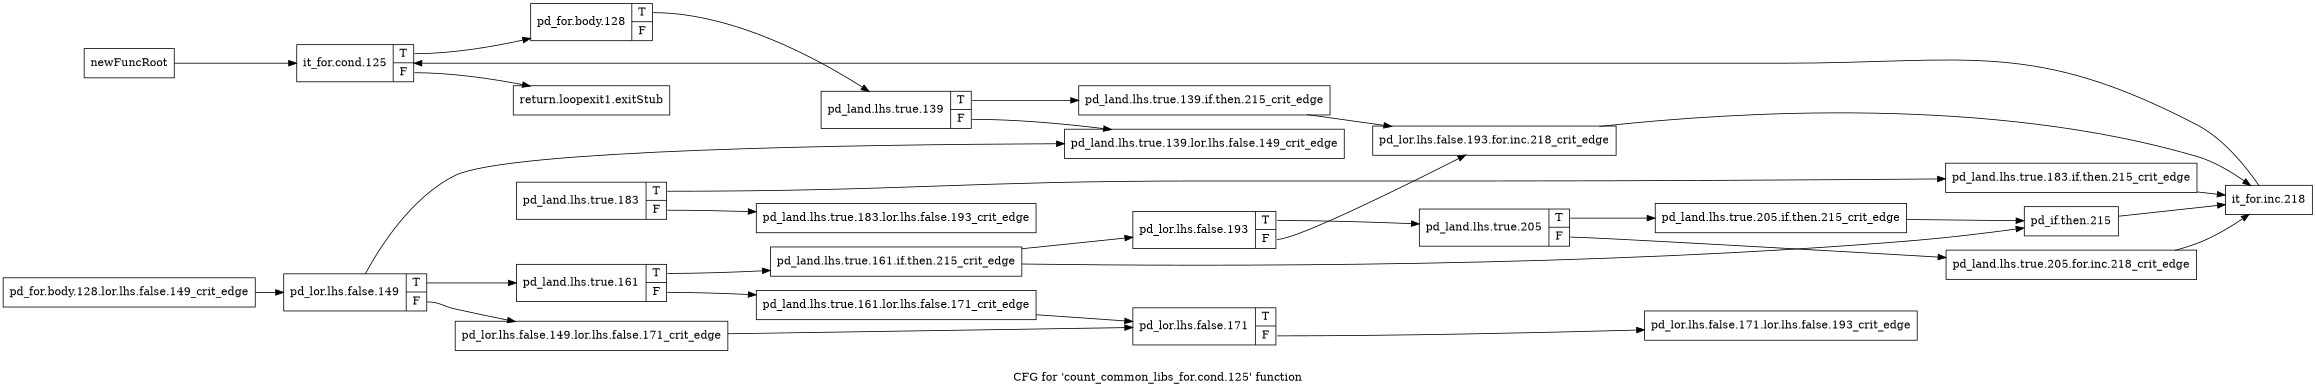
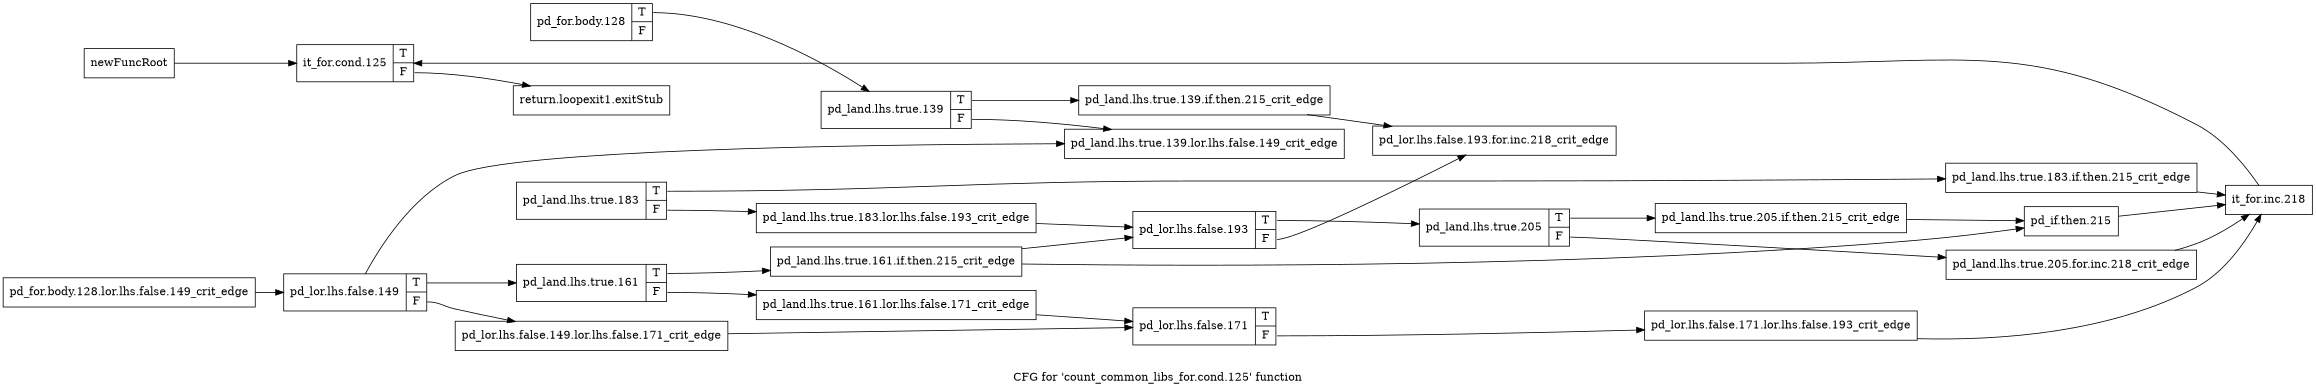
(469, 50) -> none
(1926, 115) -> (2105, 321)
none -> (1080, 225)
